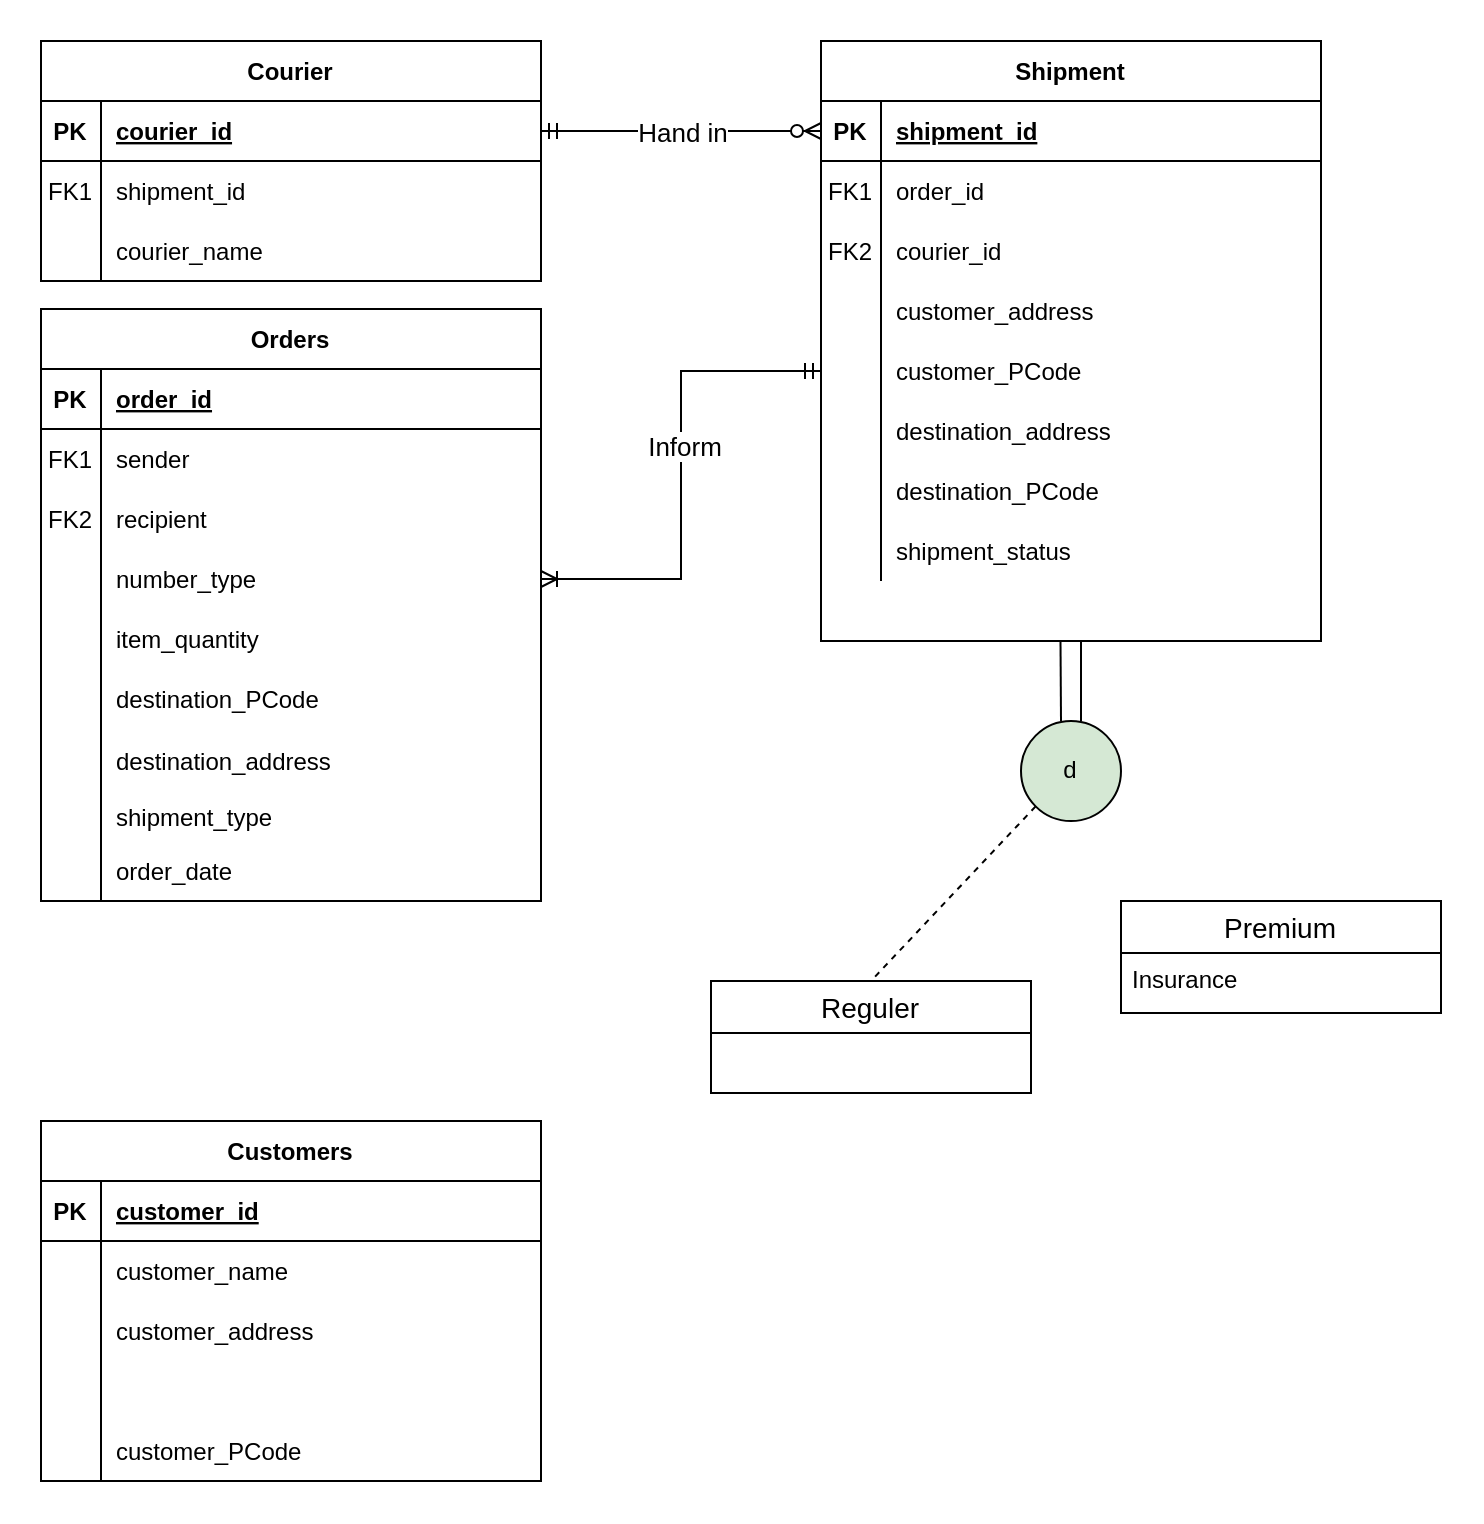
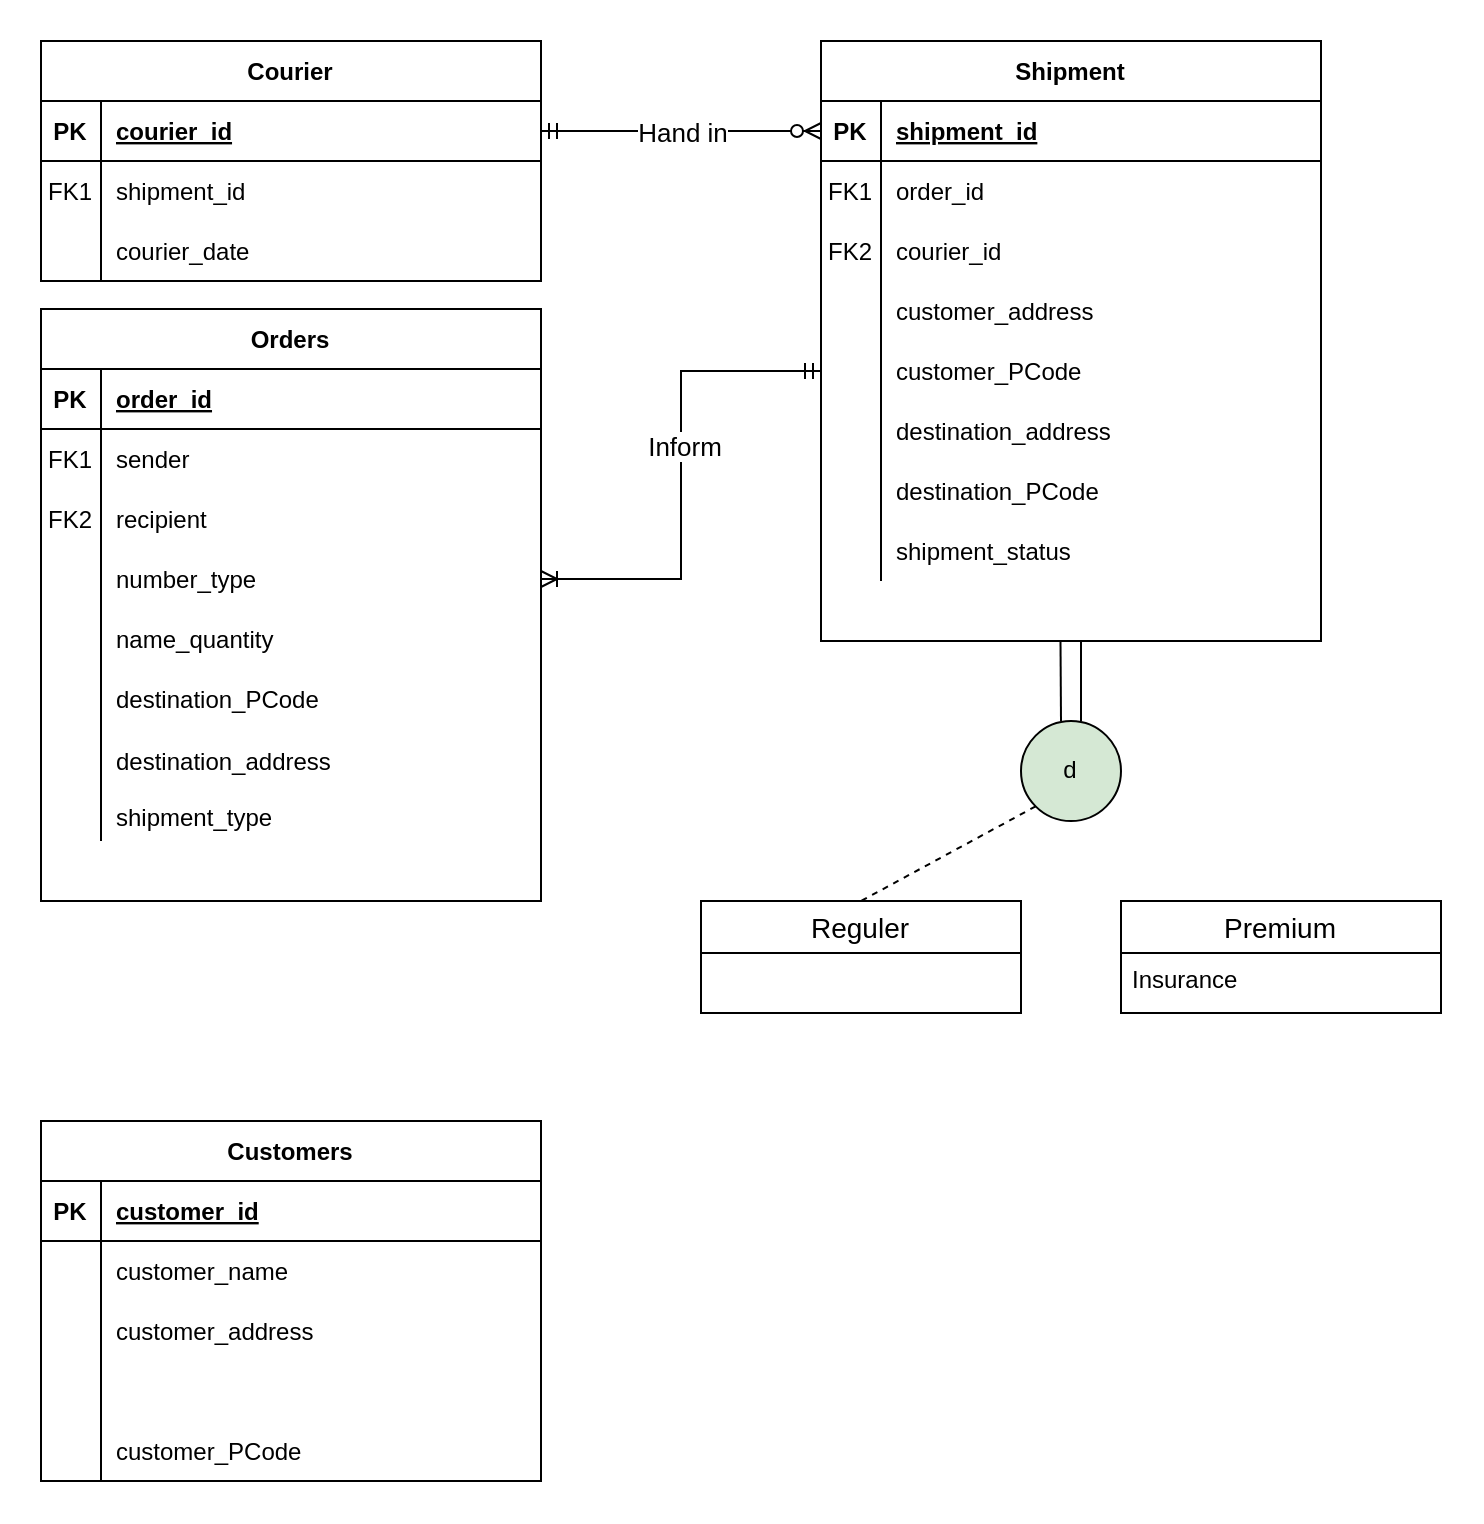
(194, 252) -> (194, 252)
(197, 640) -> (200, 640)
(321, 871) -> none
(871, 1037) -> (861, 957)
